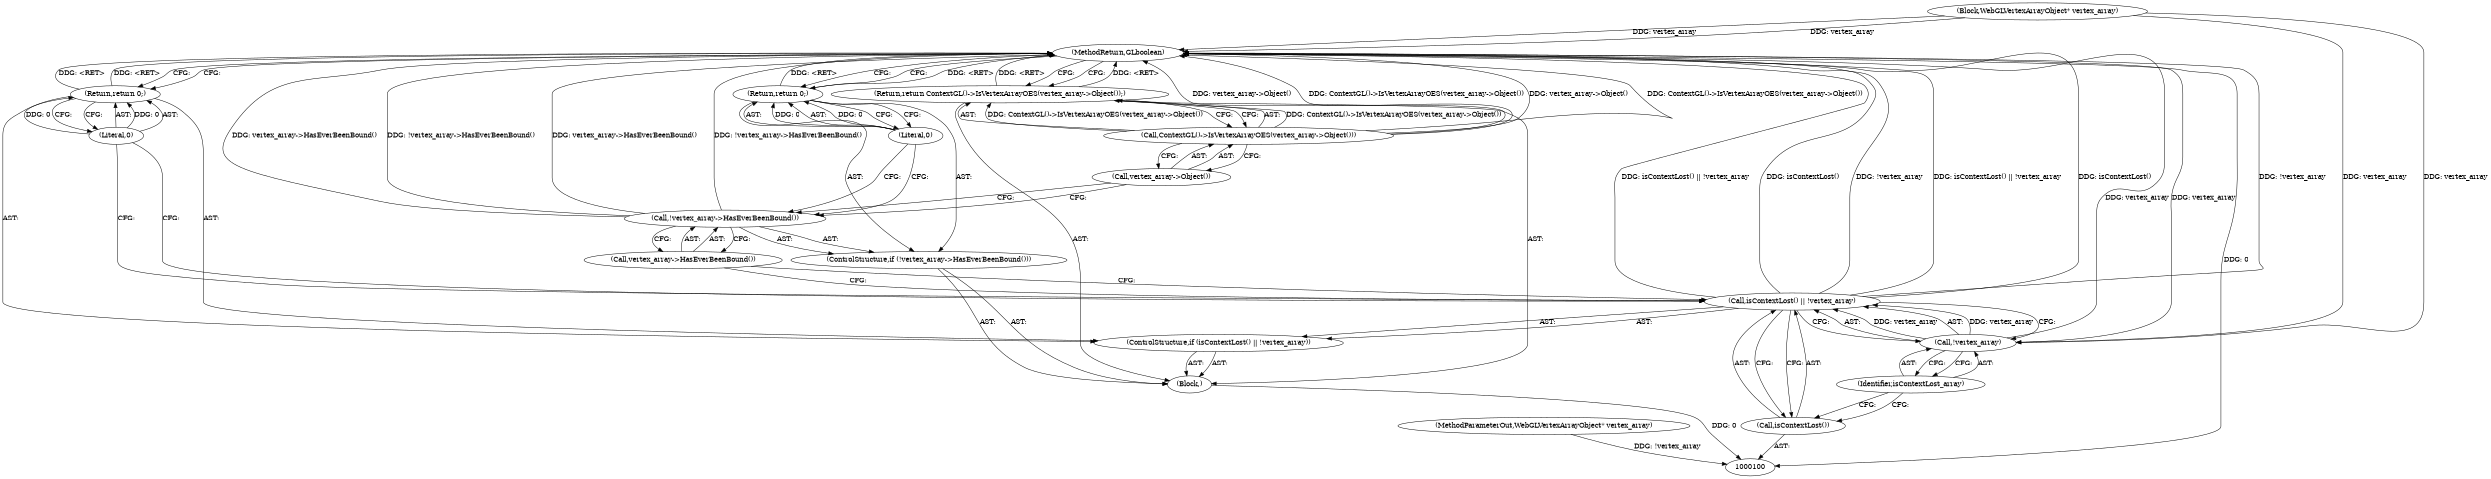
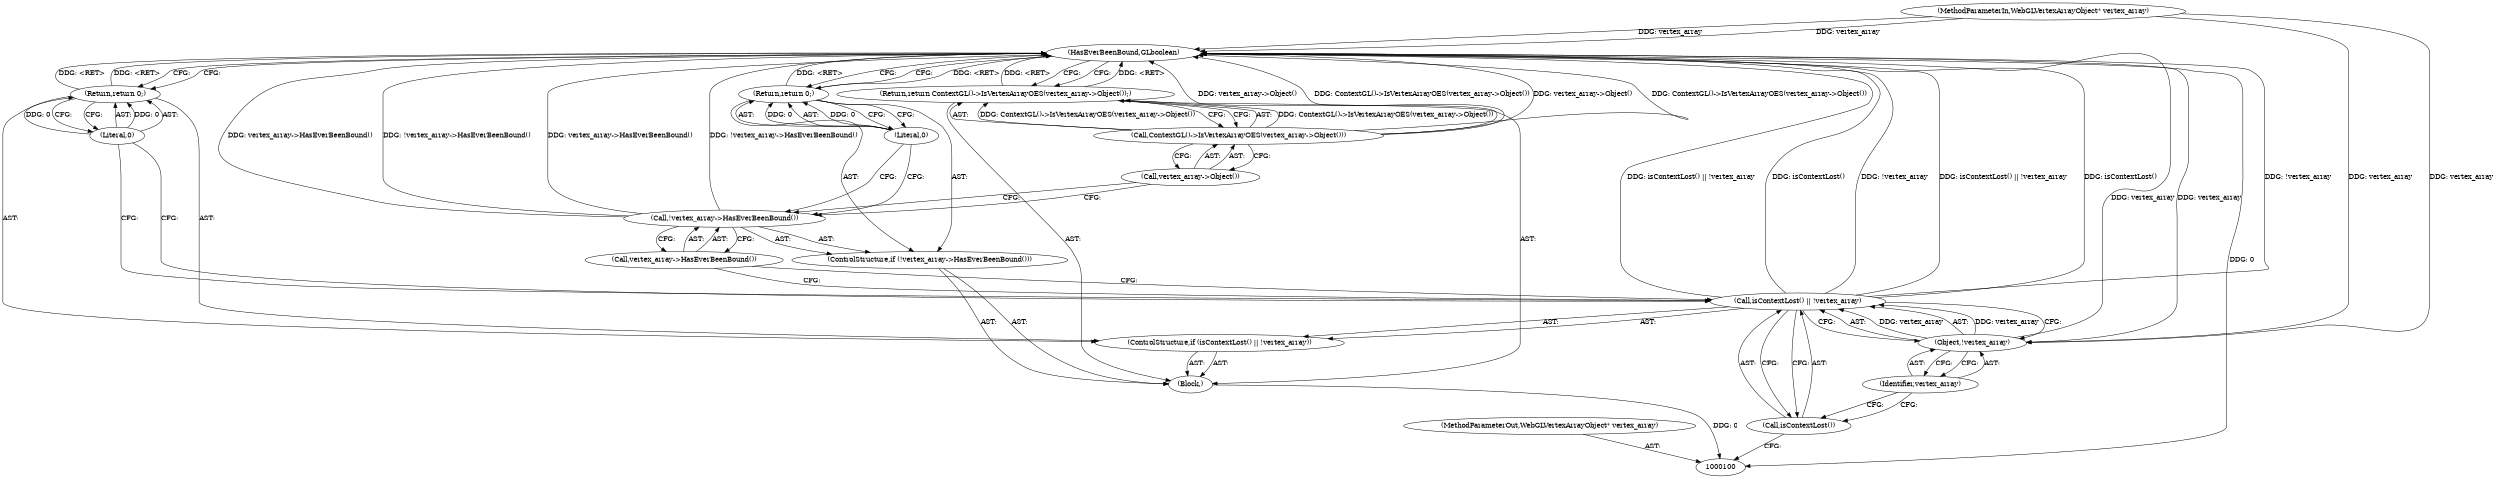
(2038, 11) -> (2043, 11)
(1118, 53) -> (1124, 53)
(1968, 343) -> (1972, 343)
(1911, 384) -> (1920, 384)
(1667, 447) -> (1654, 447)
(1783, 447) -> (1774, 447)
